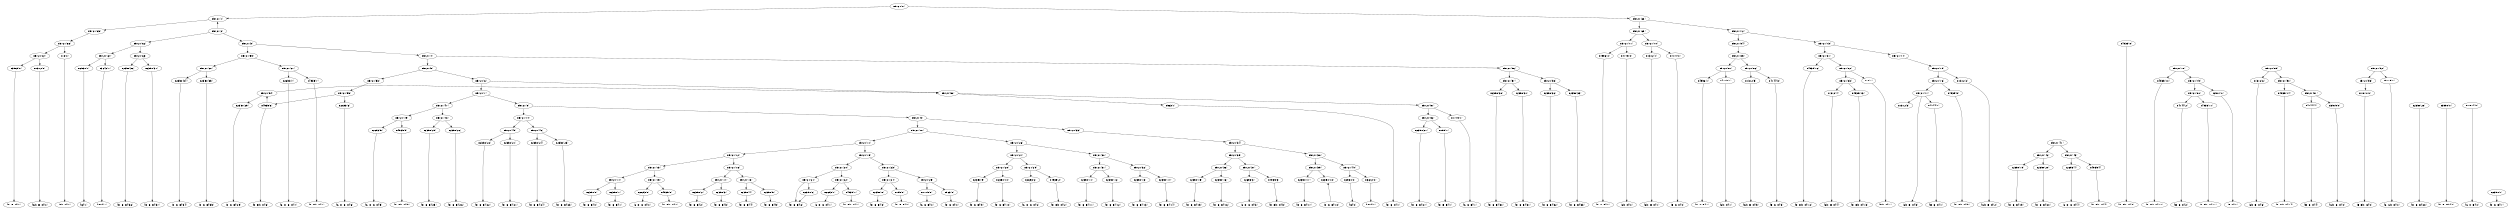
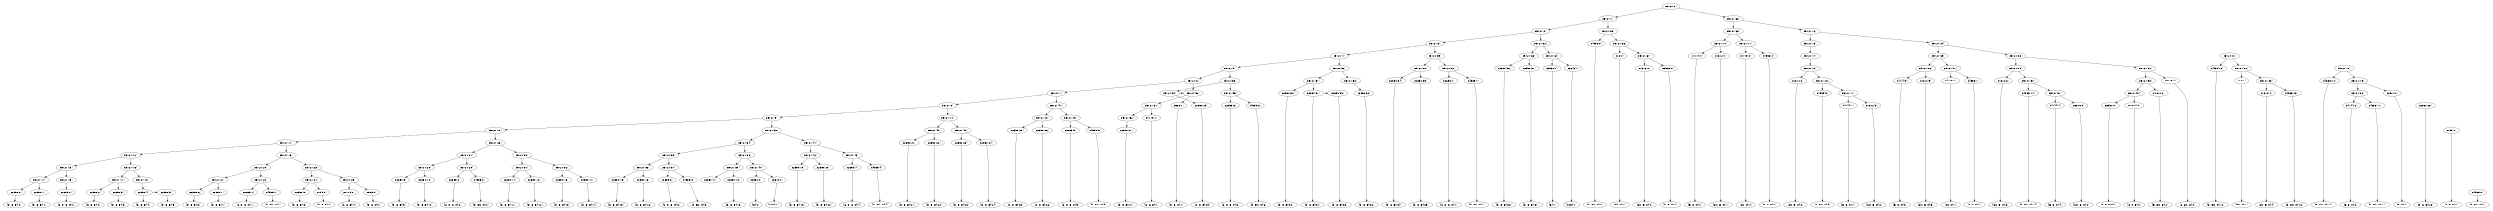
(218, 26) -> (1575, 25)
none -> (1603, 37)
(1825, 49) -> none
none -> (2016, 56)
(1562, 87) -> (1325, 93)
none -> (2134, 93)
(267, 100) -> (1200, 86)
(1435, 124) -> none
none -> (790, 136)
(1918, 148) -> (1874, 154)
(660, 186) -> none
(757, 186) -> (154, 192)
(798, 190) -> (218, 185)
(1330, 193) -> (734, 191)
(1304, 205) -> none
